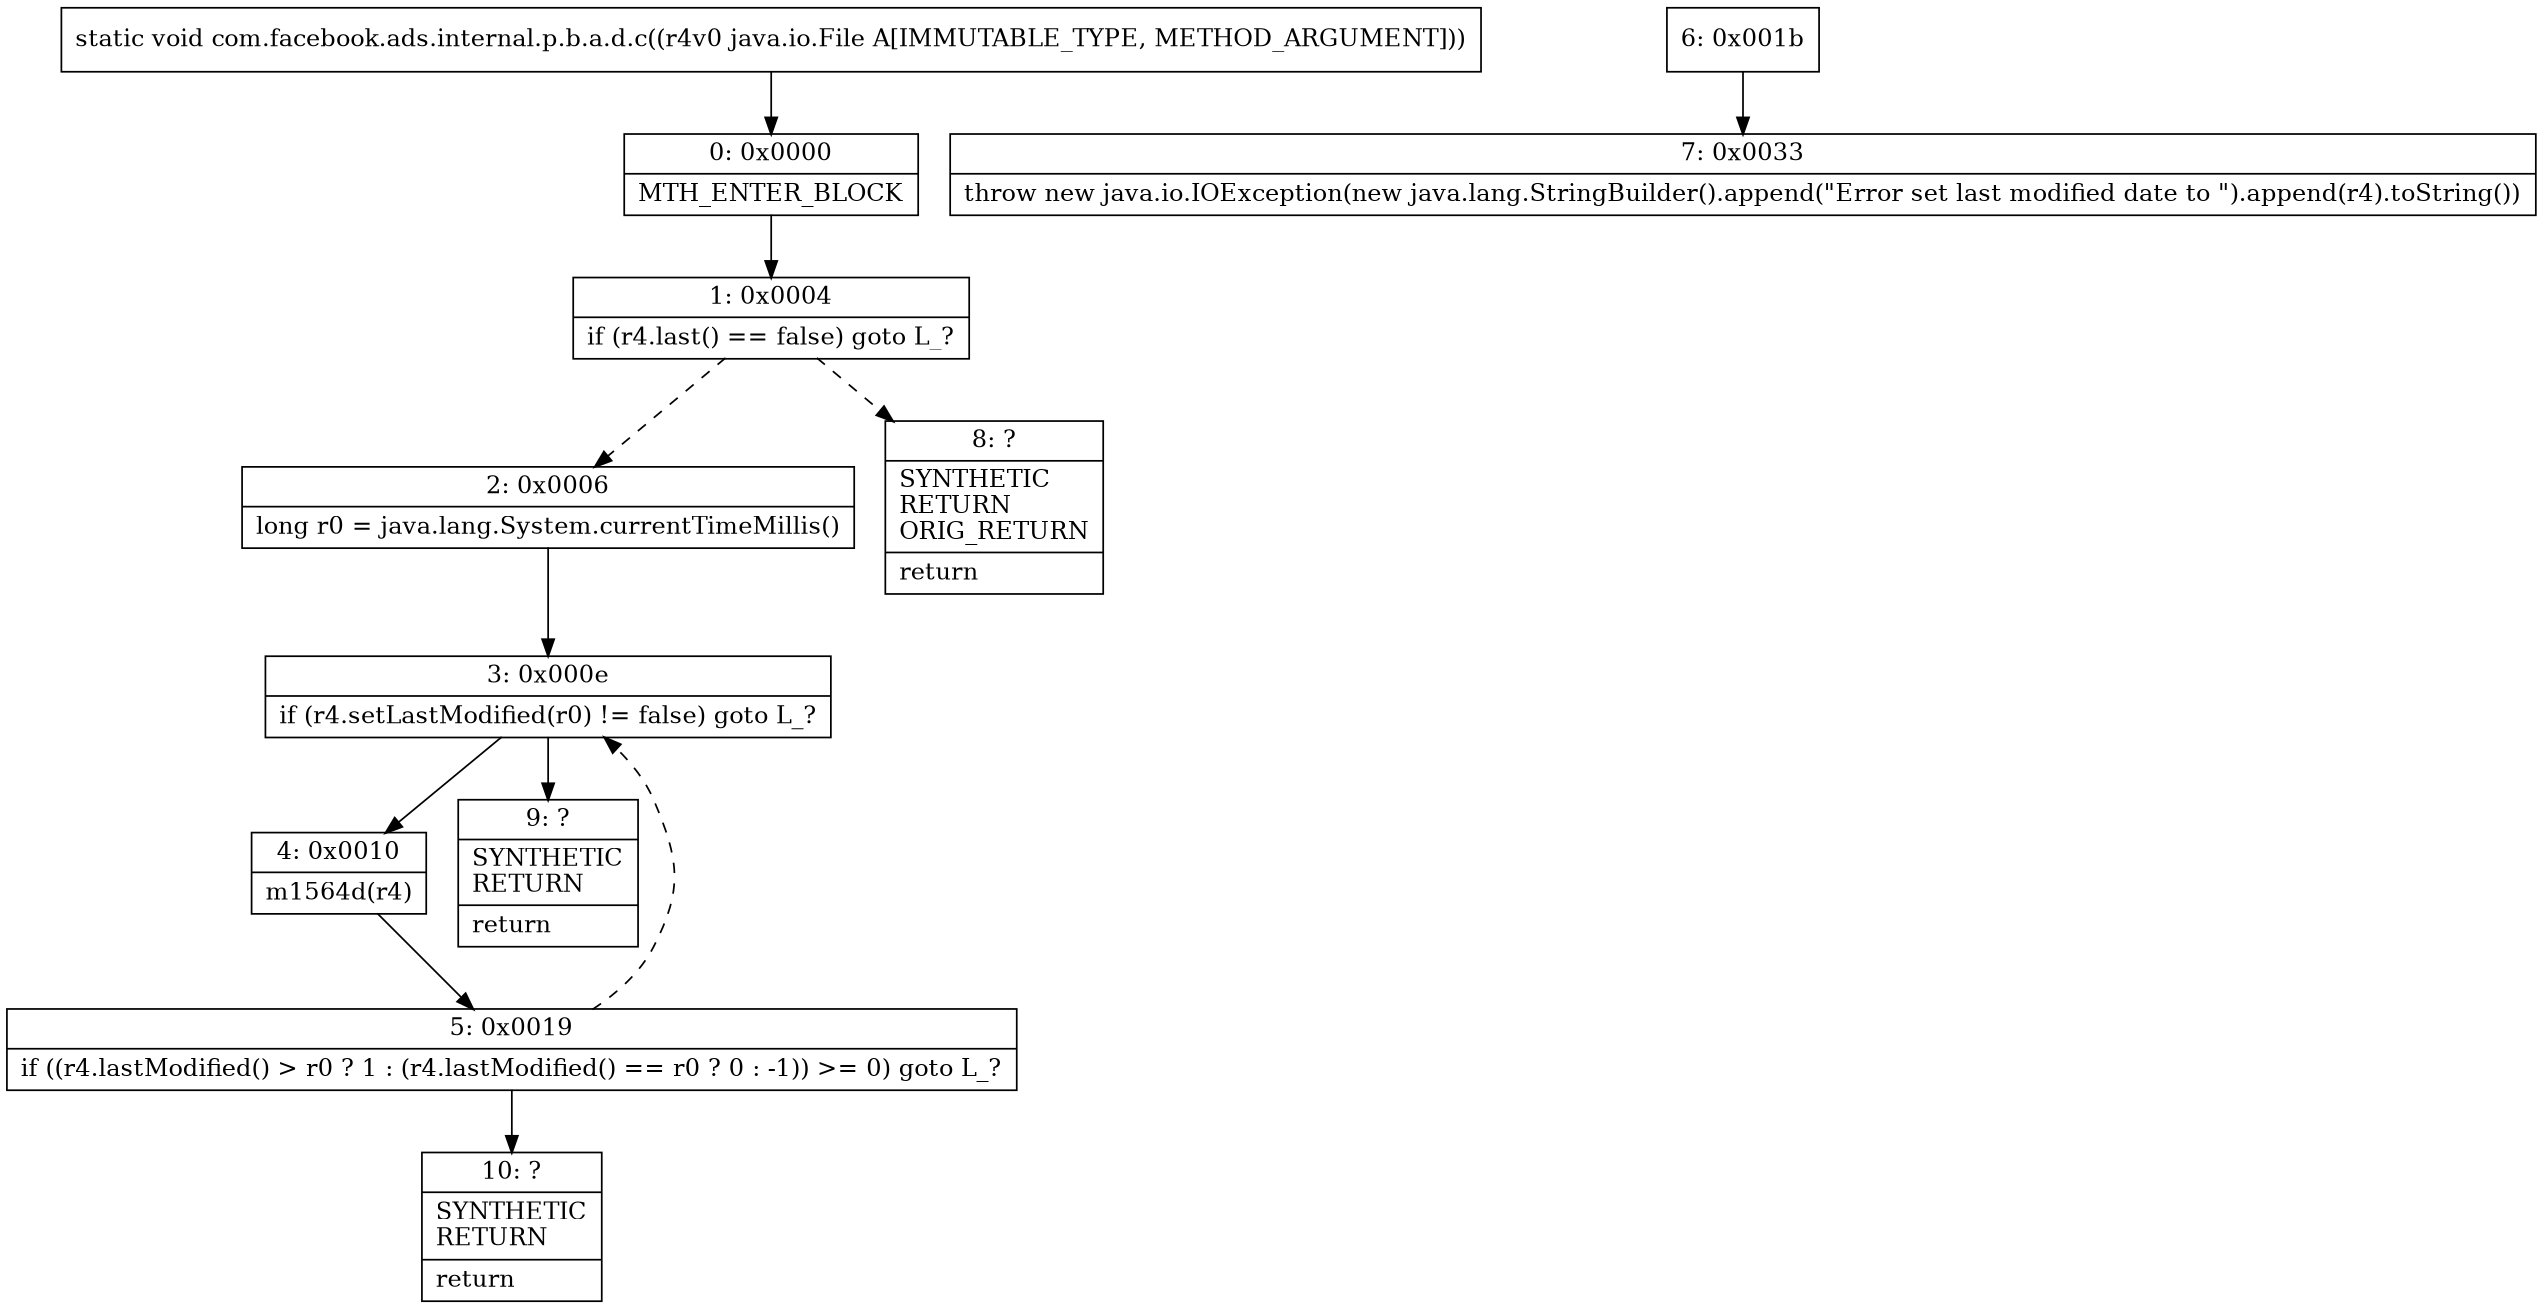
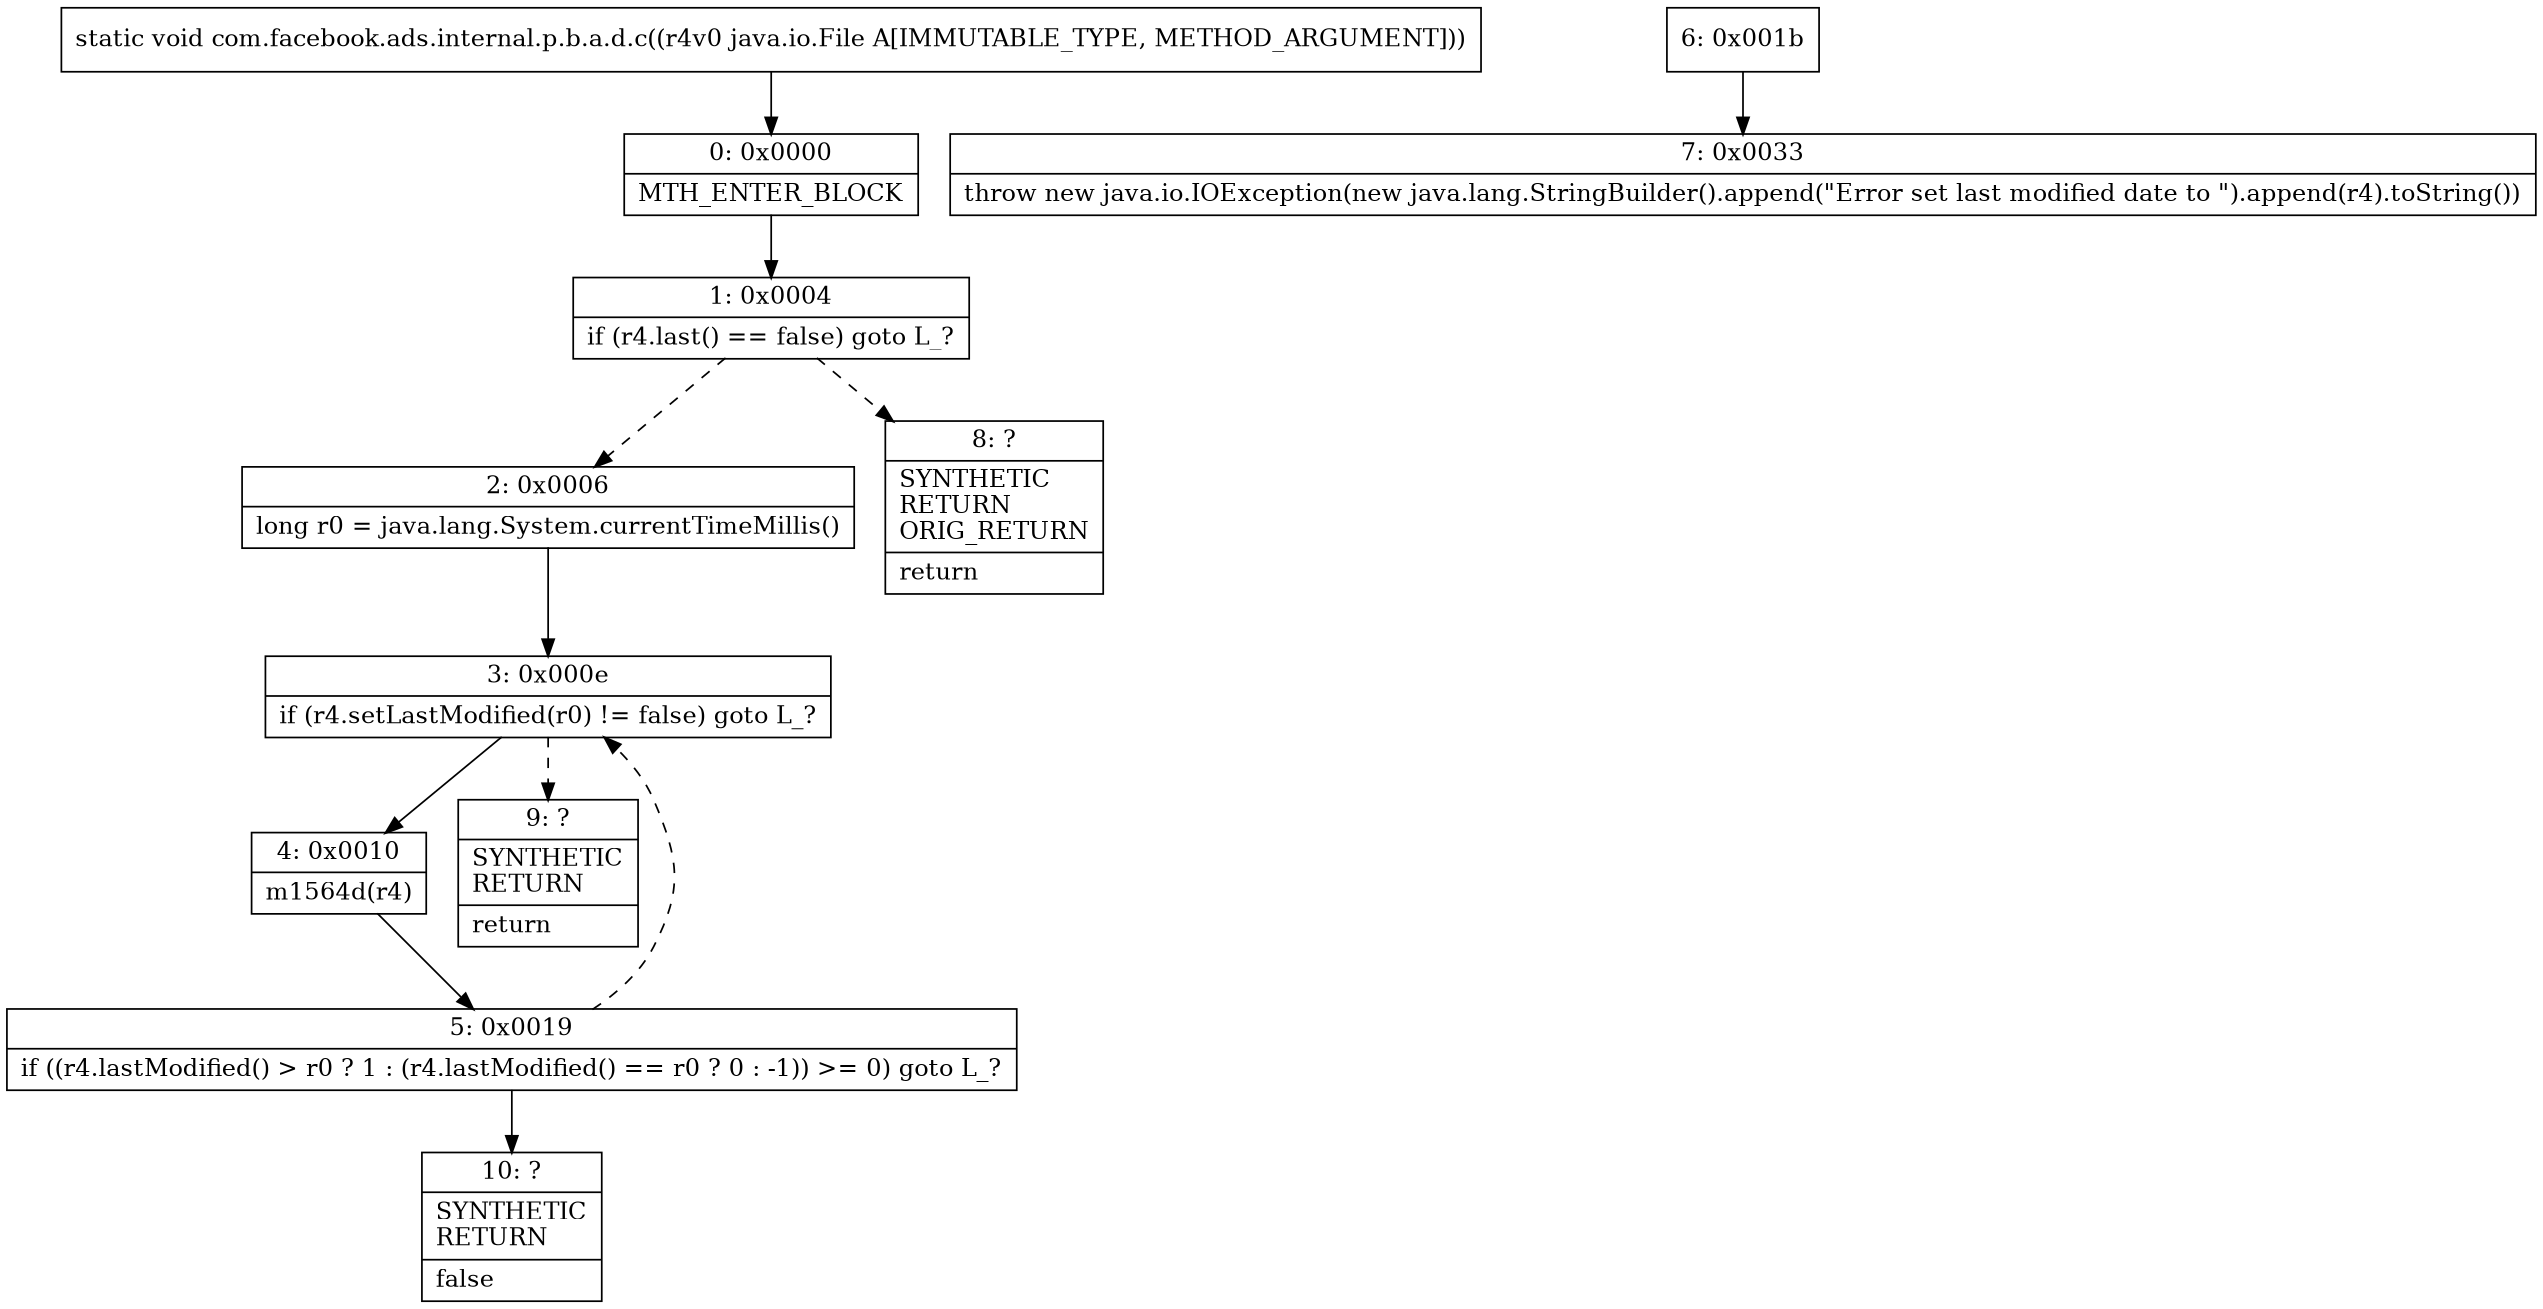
(548, 760) -> (548, 760)
(476, 1280) -> (465, 1280)
